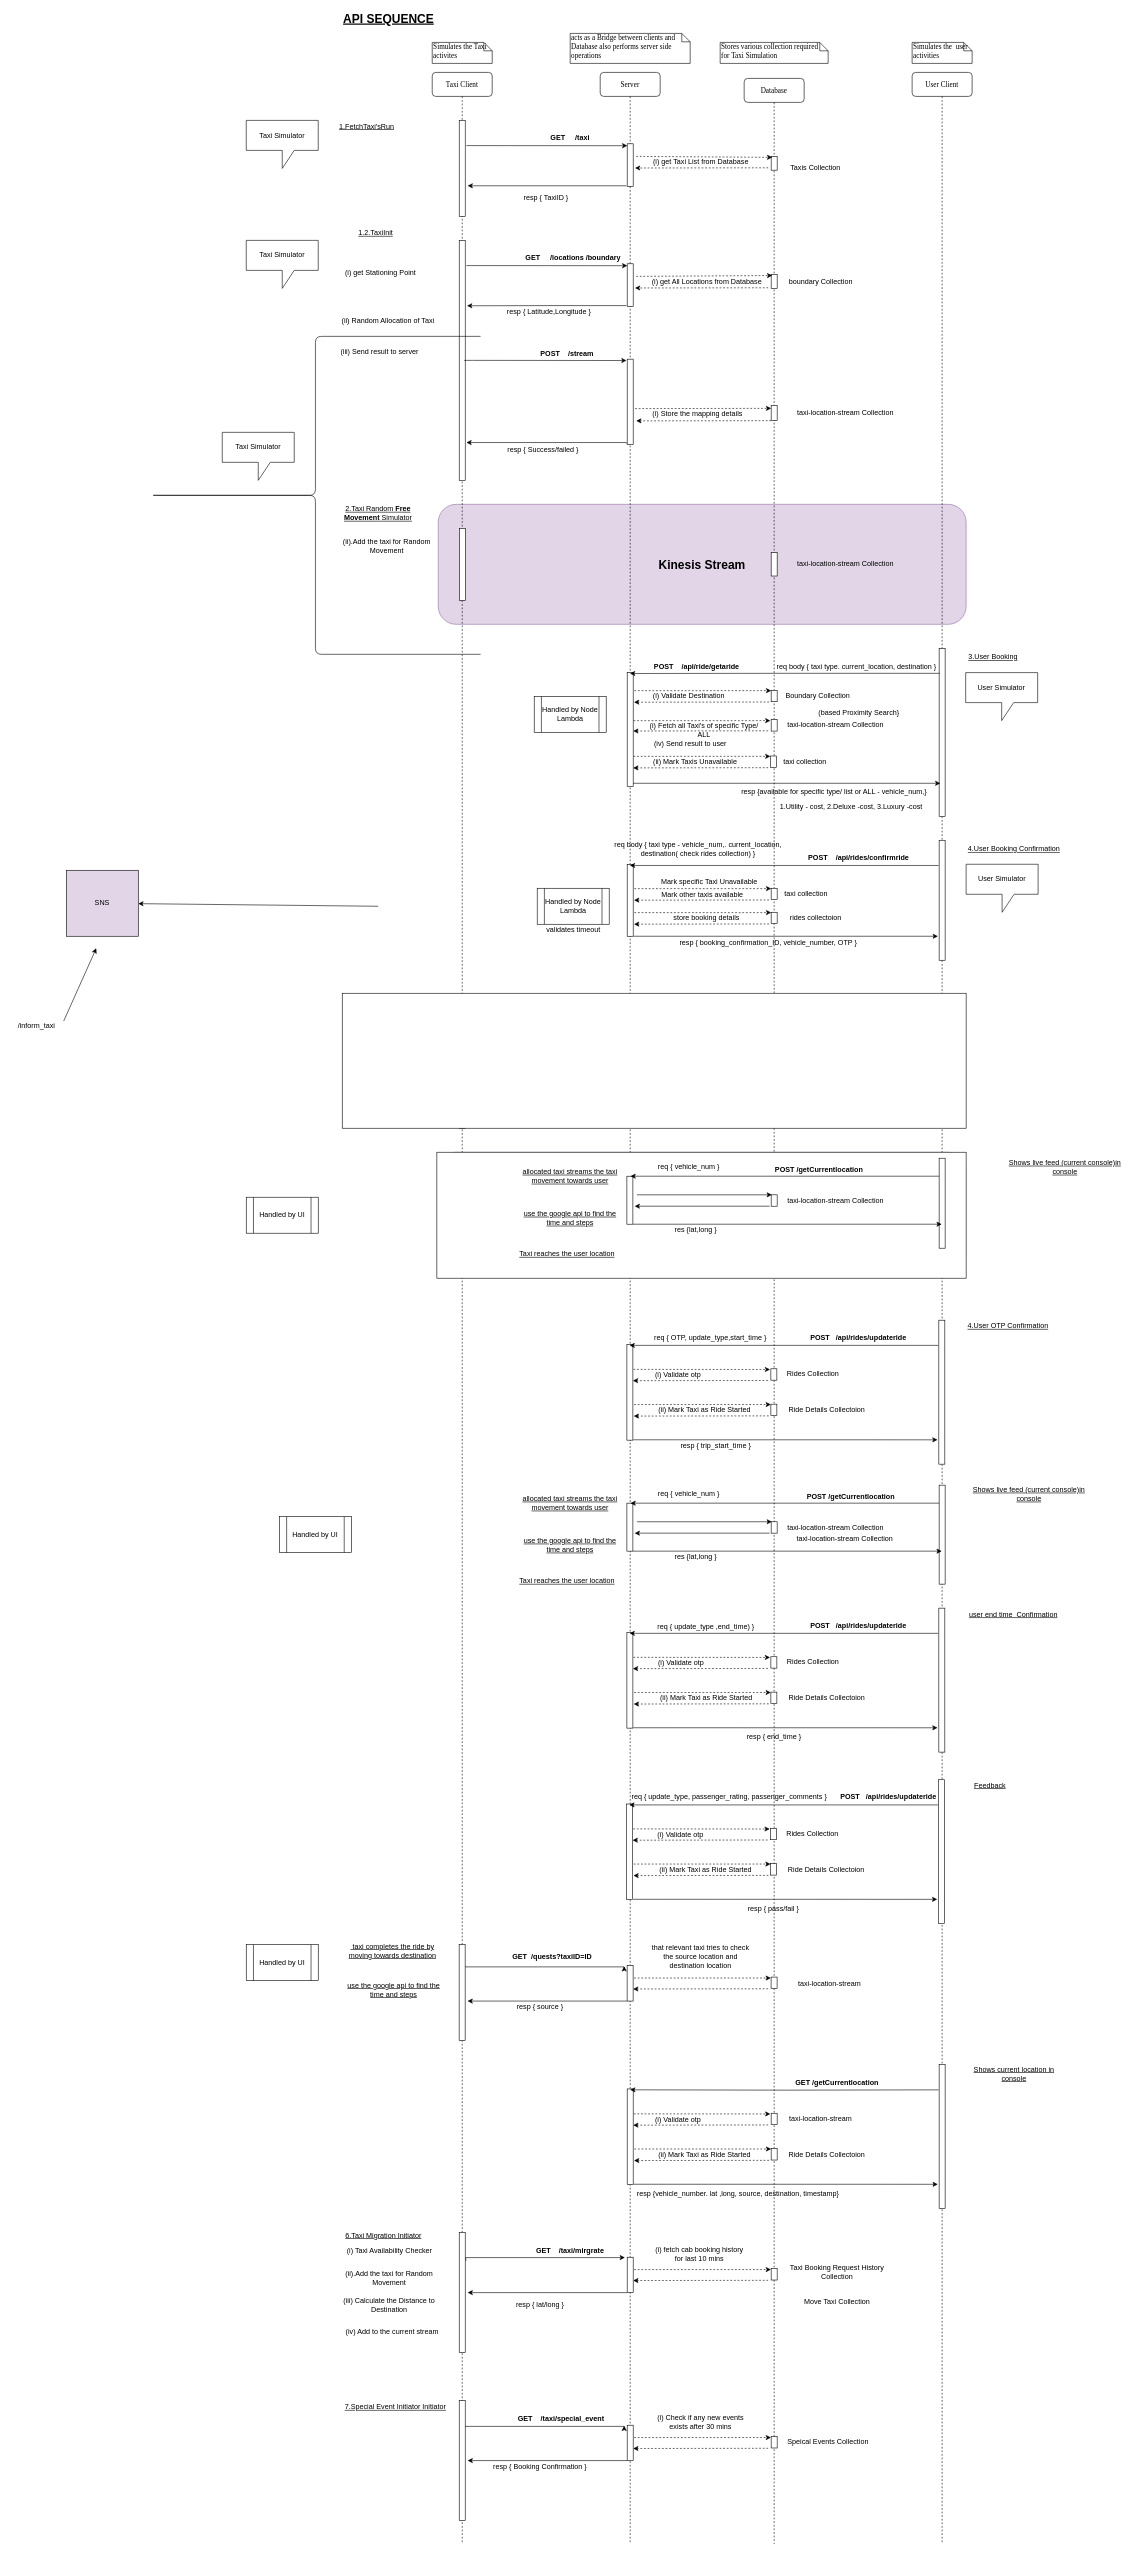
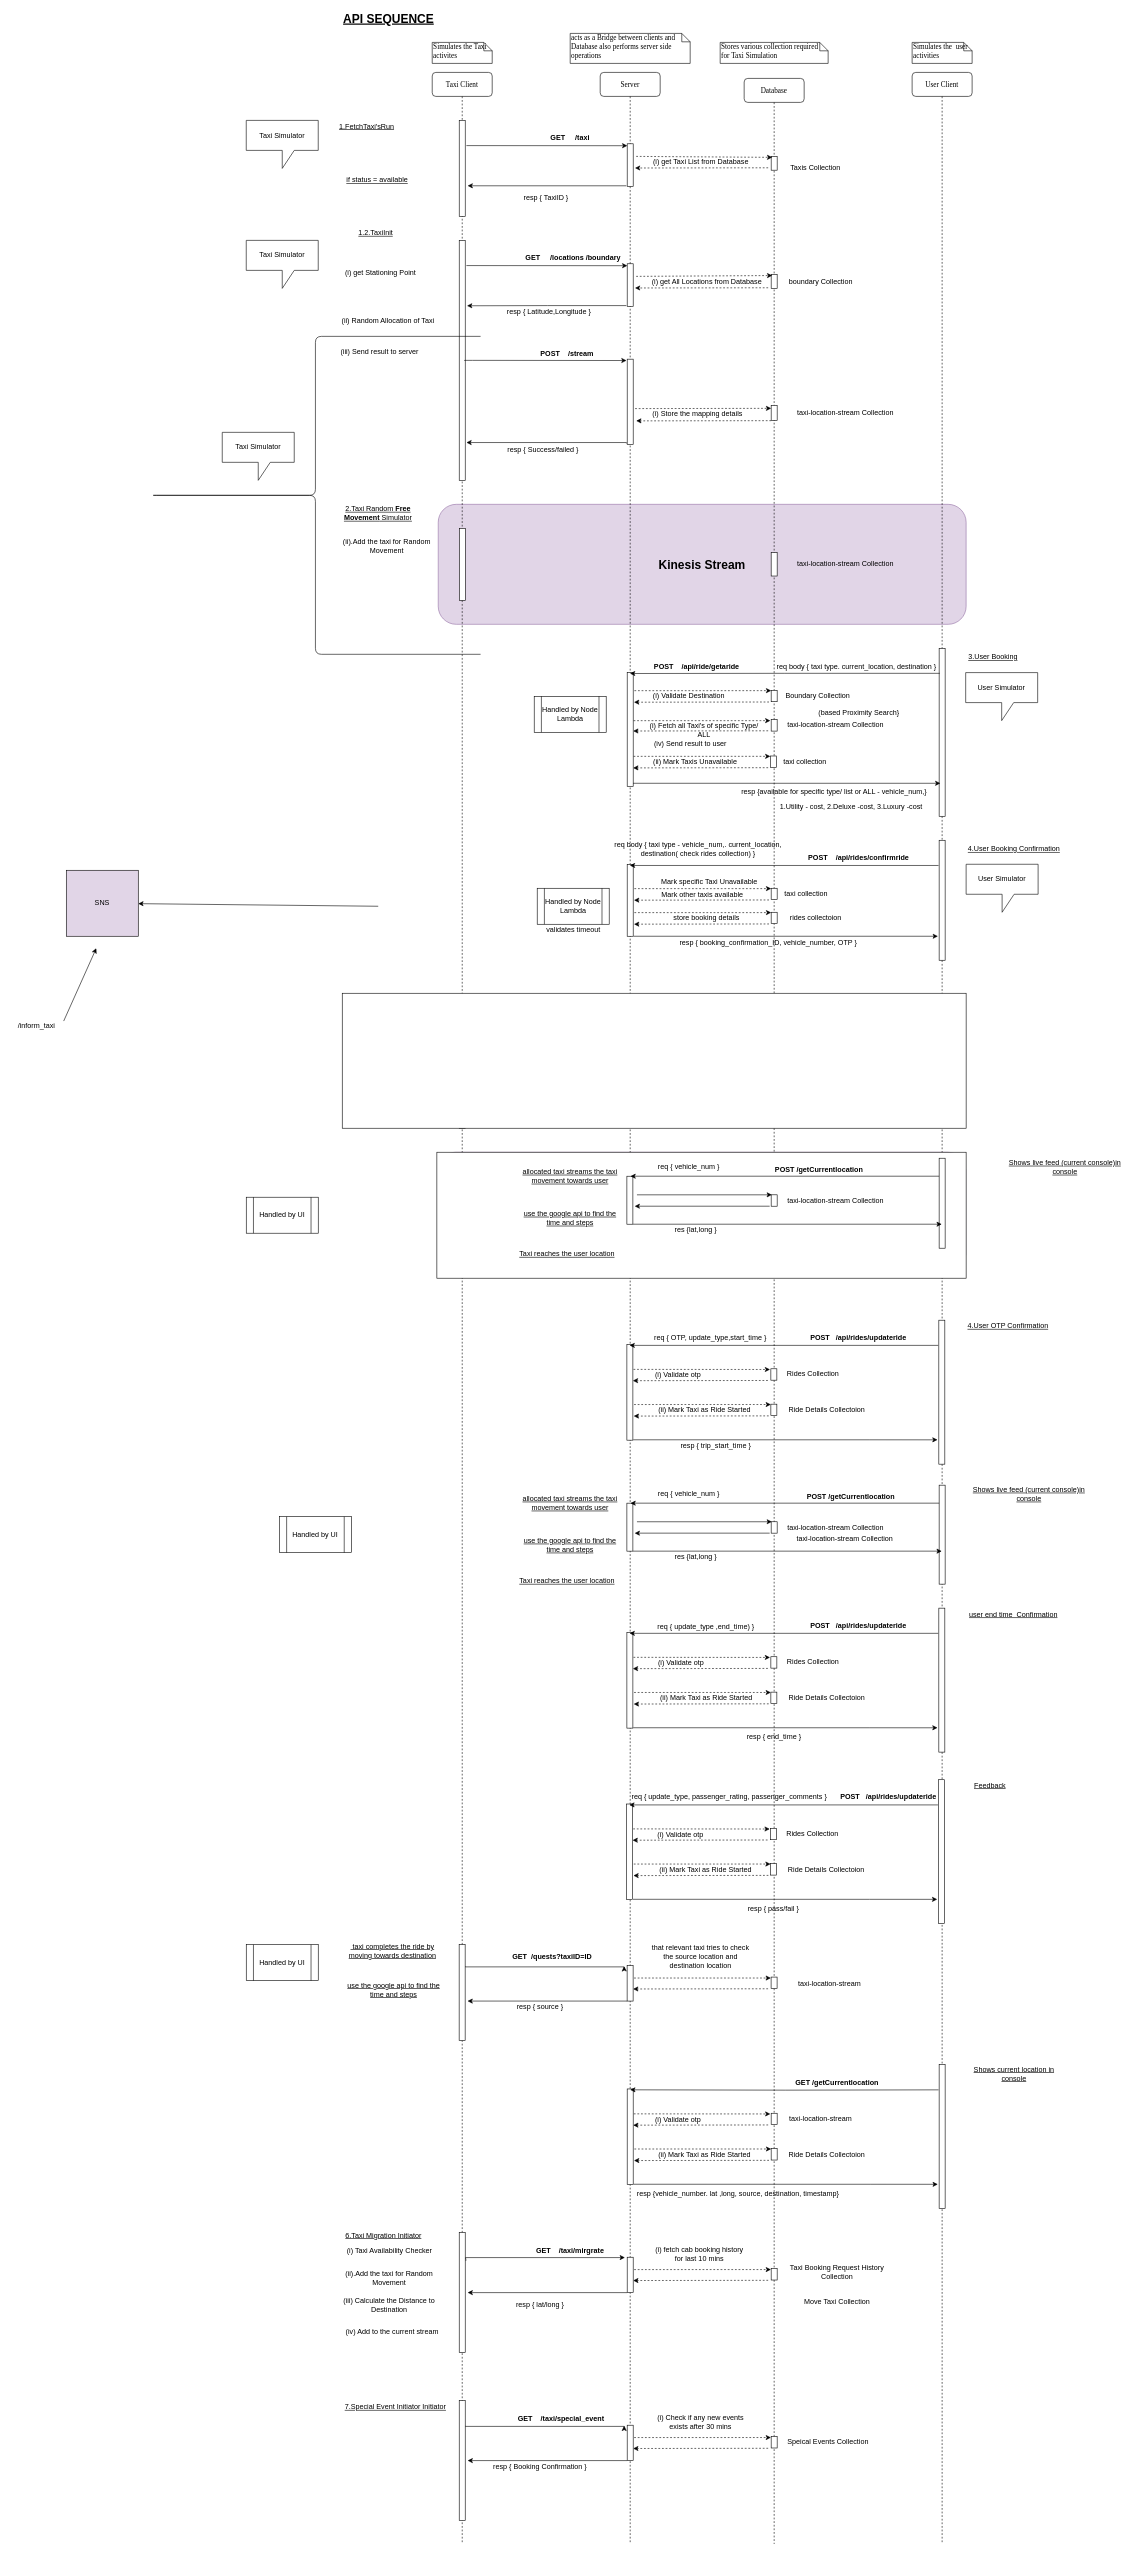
none -> (377, 180)
